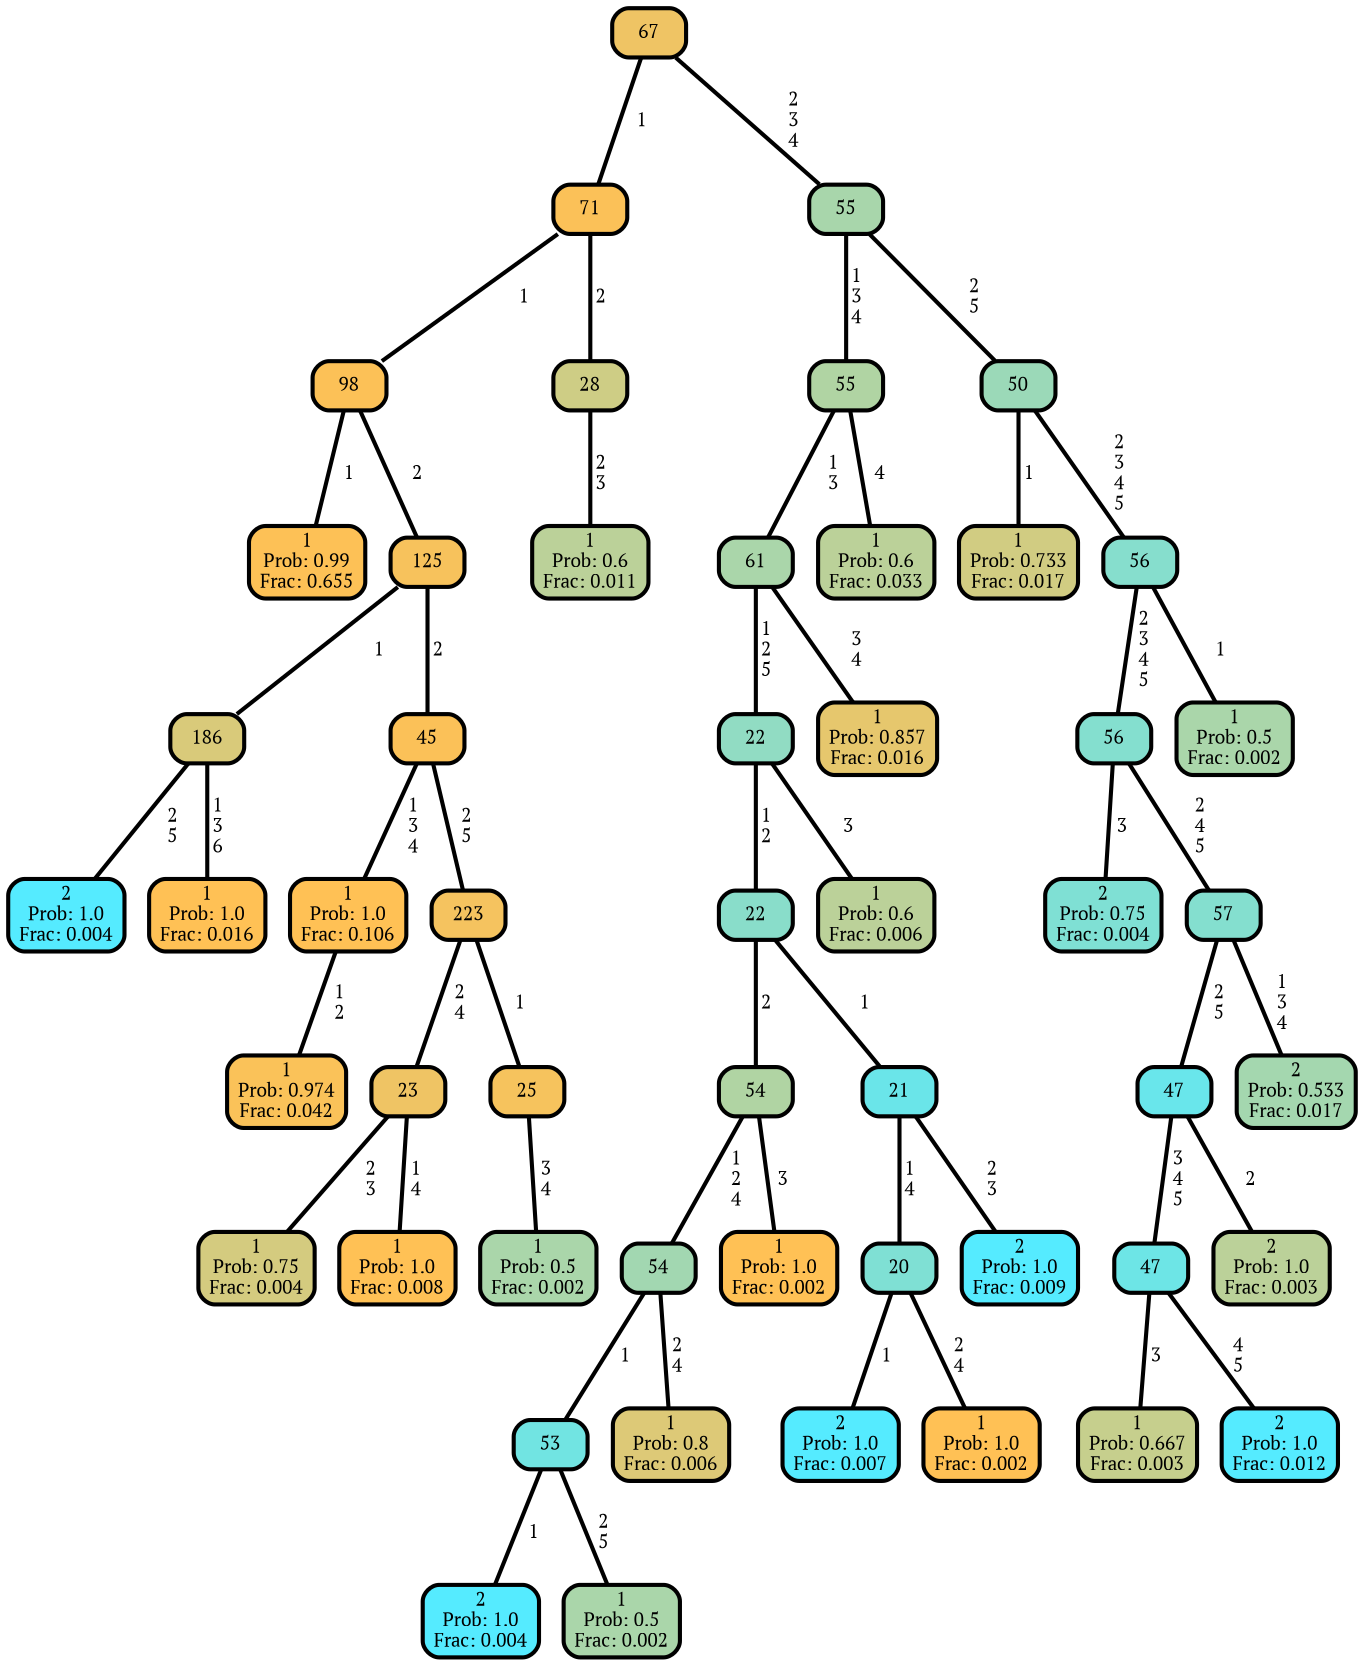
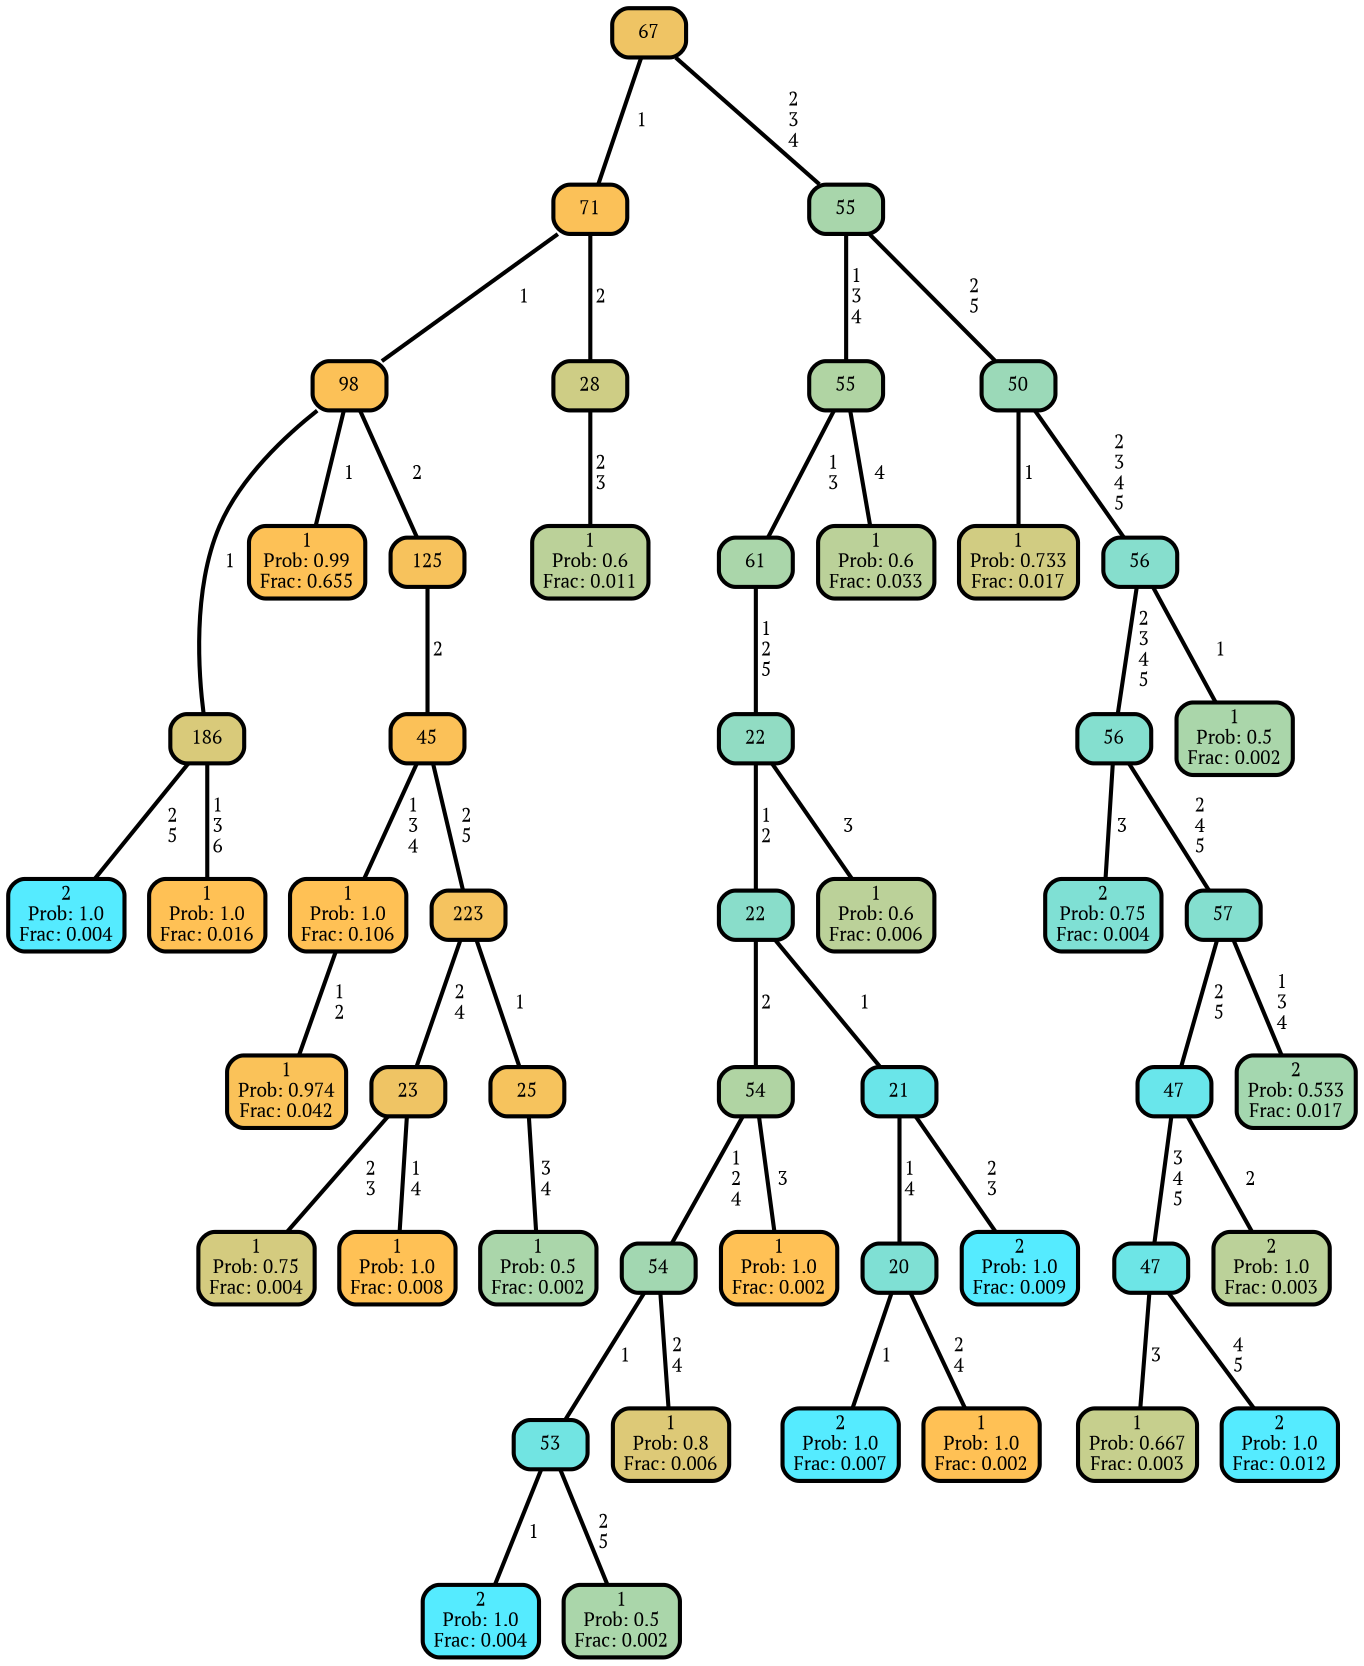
(317, 651) -> (213, 544)
(878, 739) -> none
